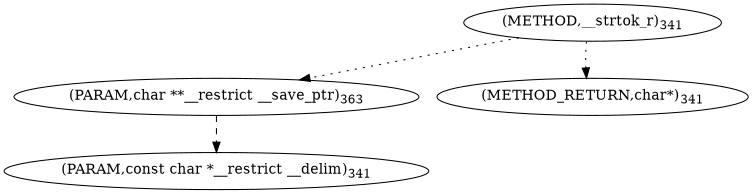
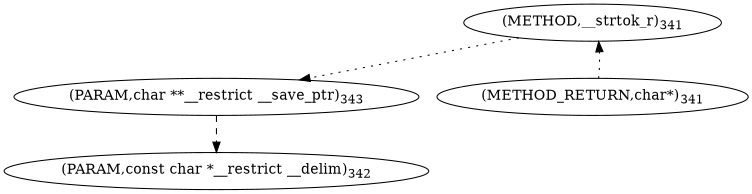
(586, 55) -> (599, 65)
(352, 95) -> (352, 95)
(360, 170) -> (360, 170)
